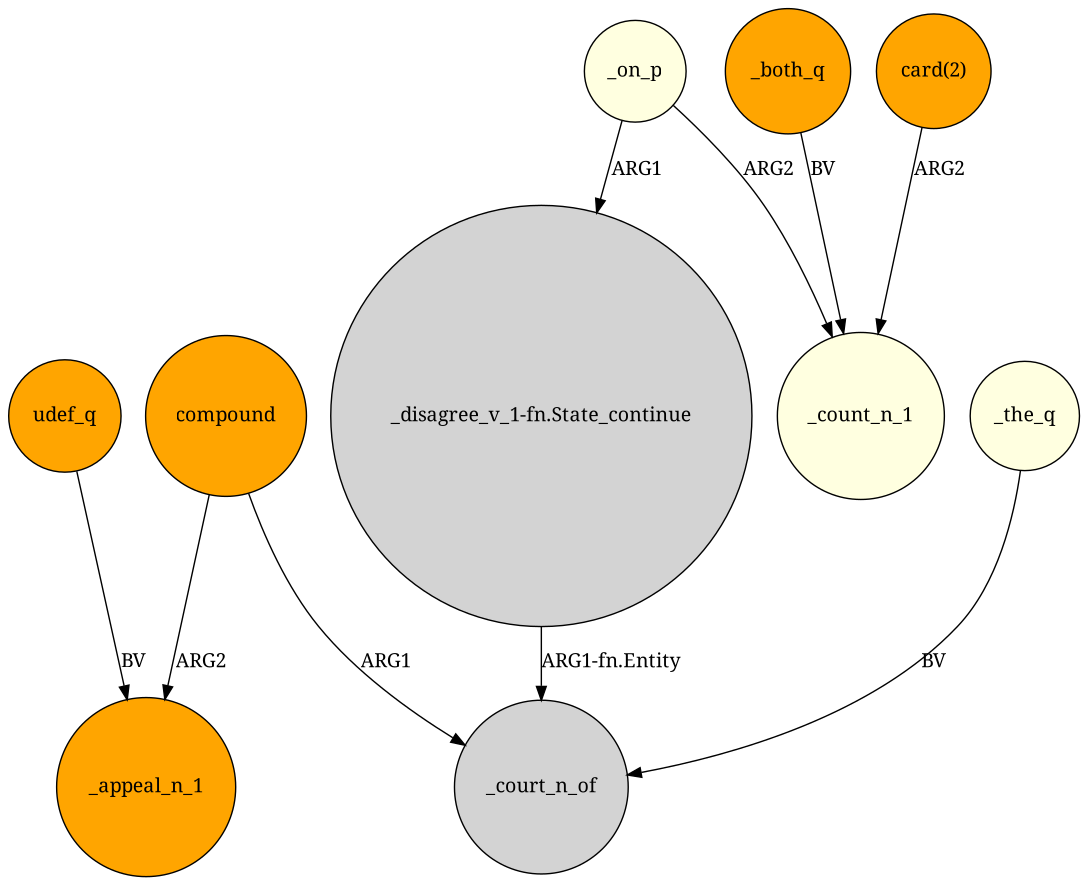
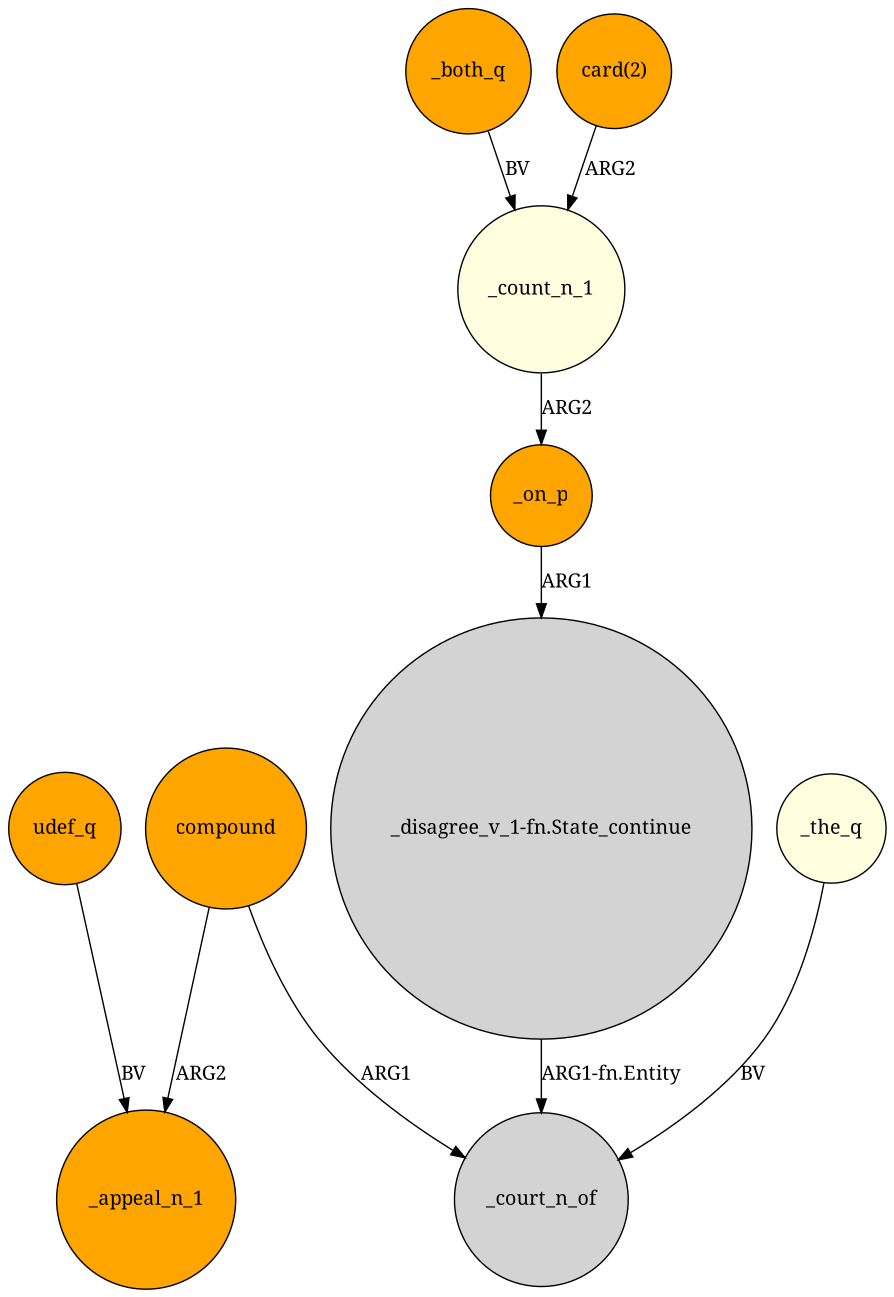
(635, 71) -> (541, 496)
(764, 205) -> (541, 402)
